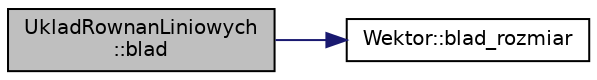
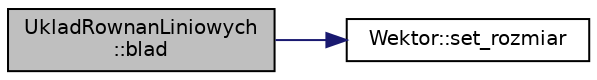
(468, 40) -> (468, 40)
